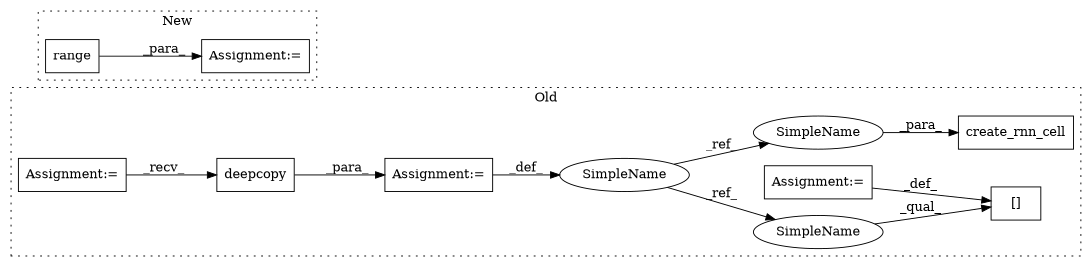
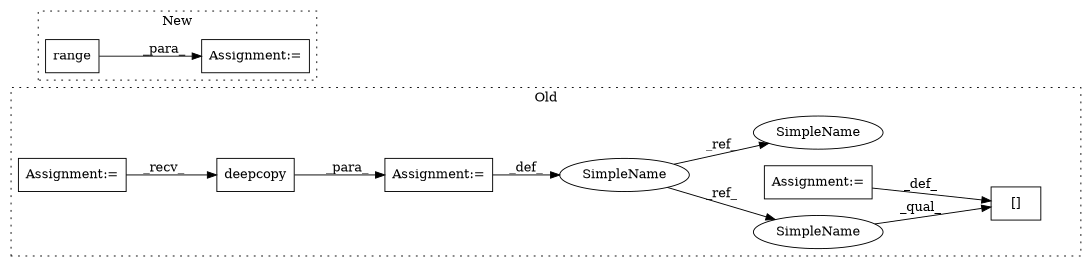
(1016, 133) -> none
